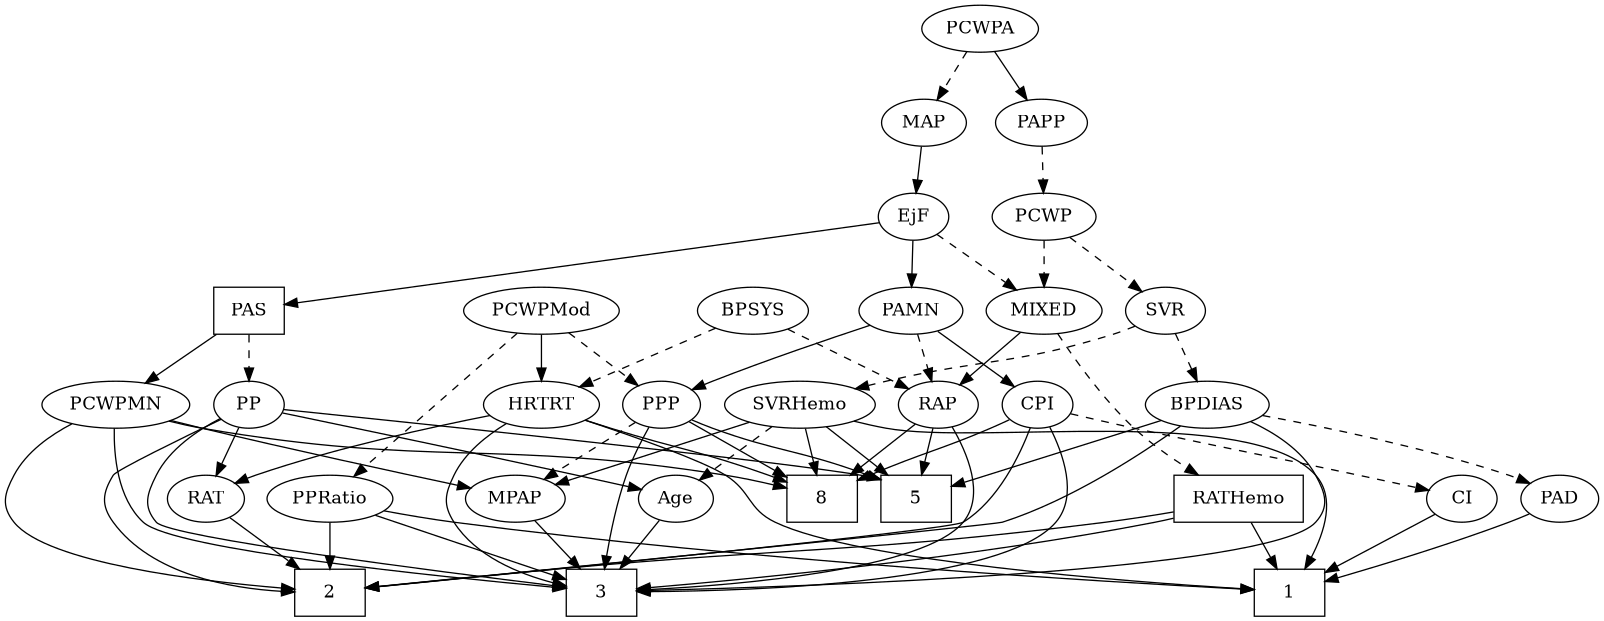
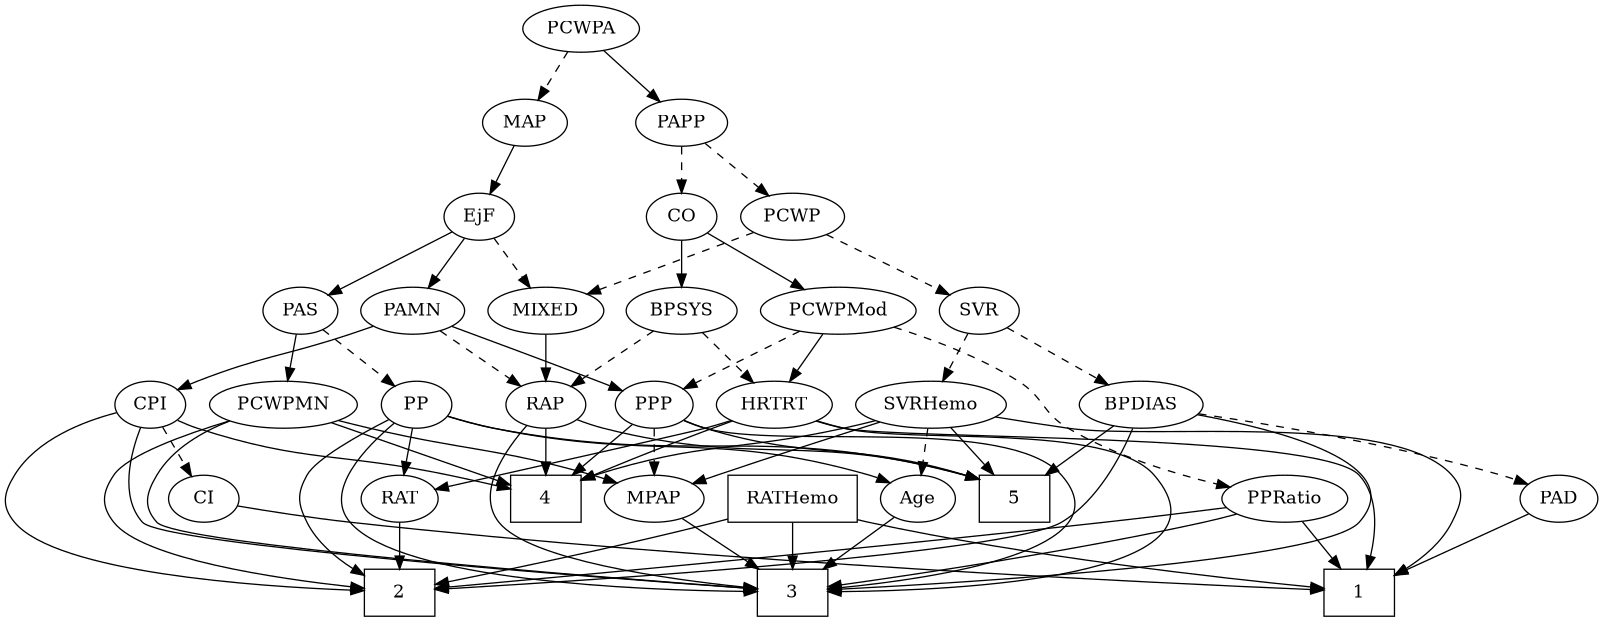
none -> (682, 217)
(249, 311) -> (300, 311)
(1115, 408) -> none
(822, 499) -> (546, 499)
